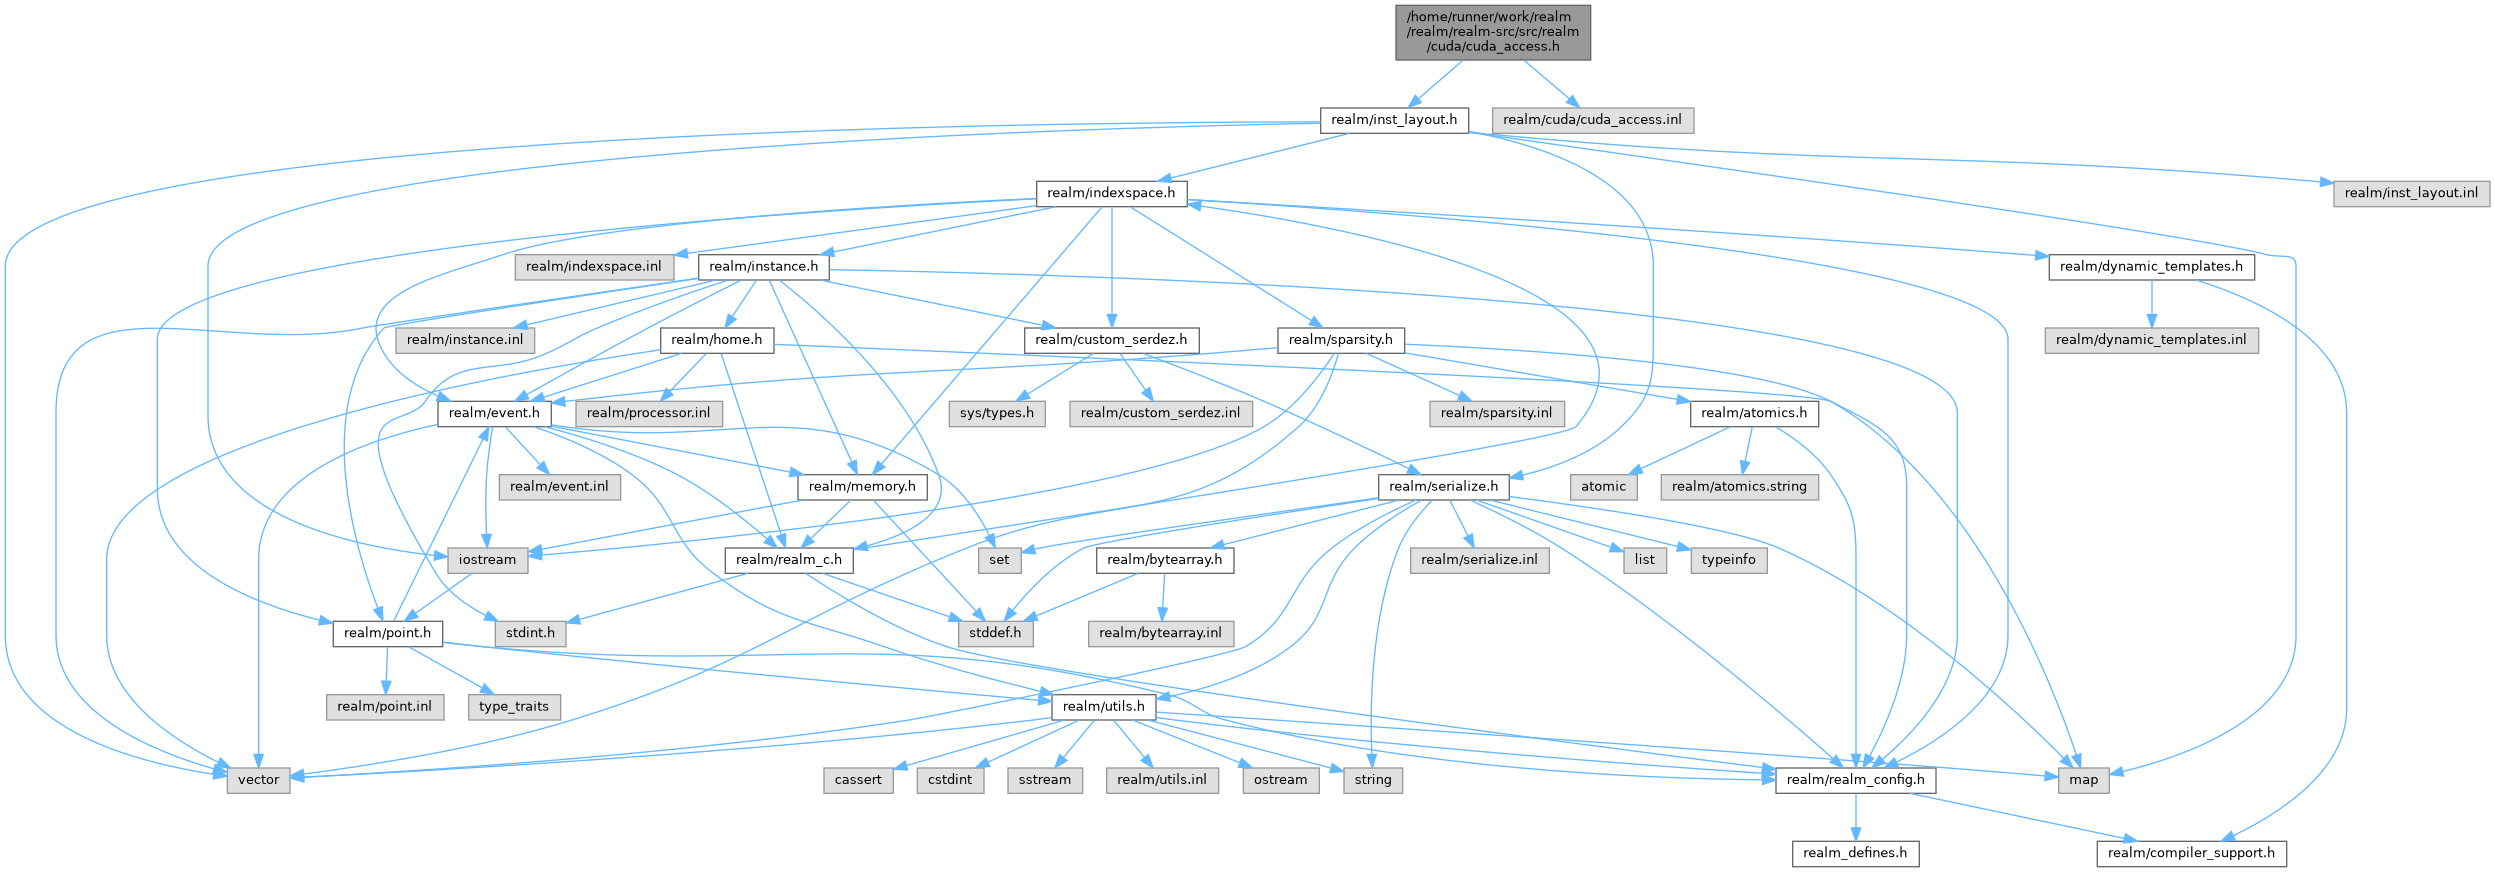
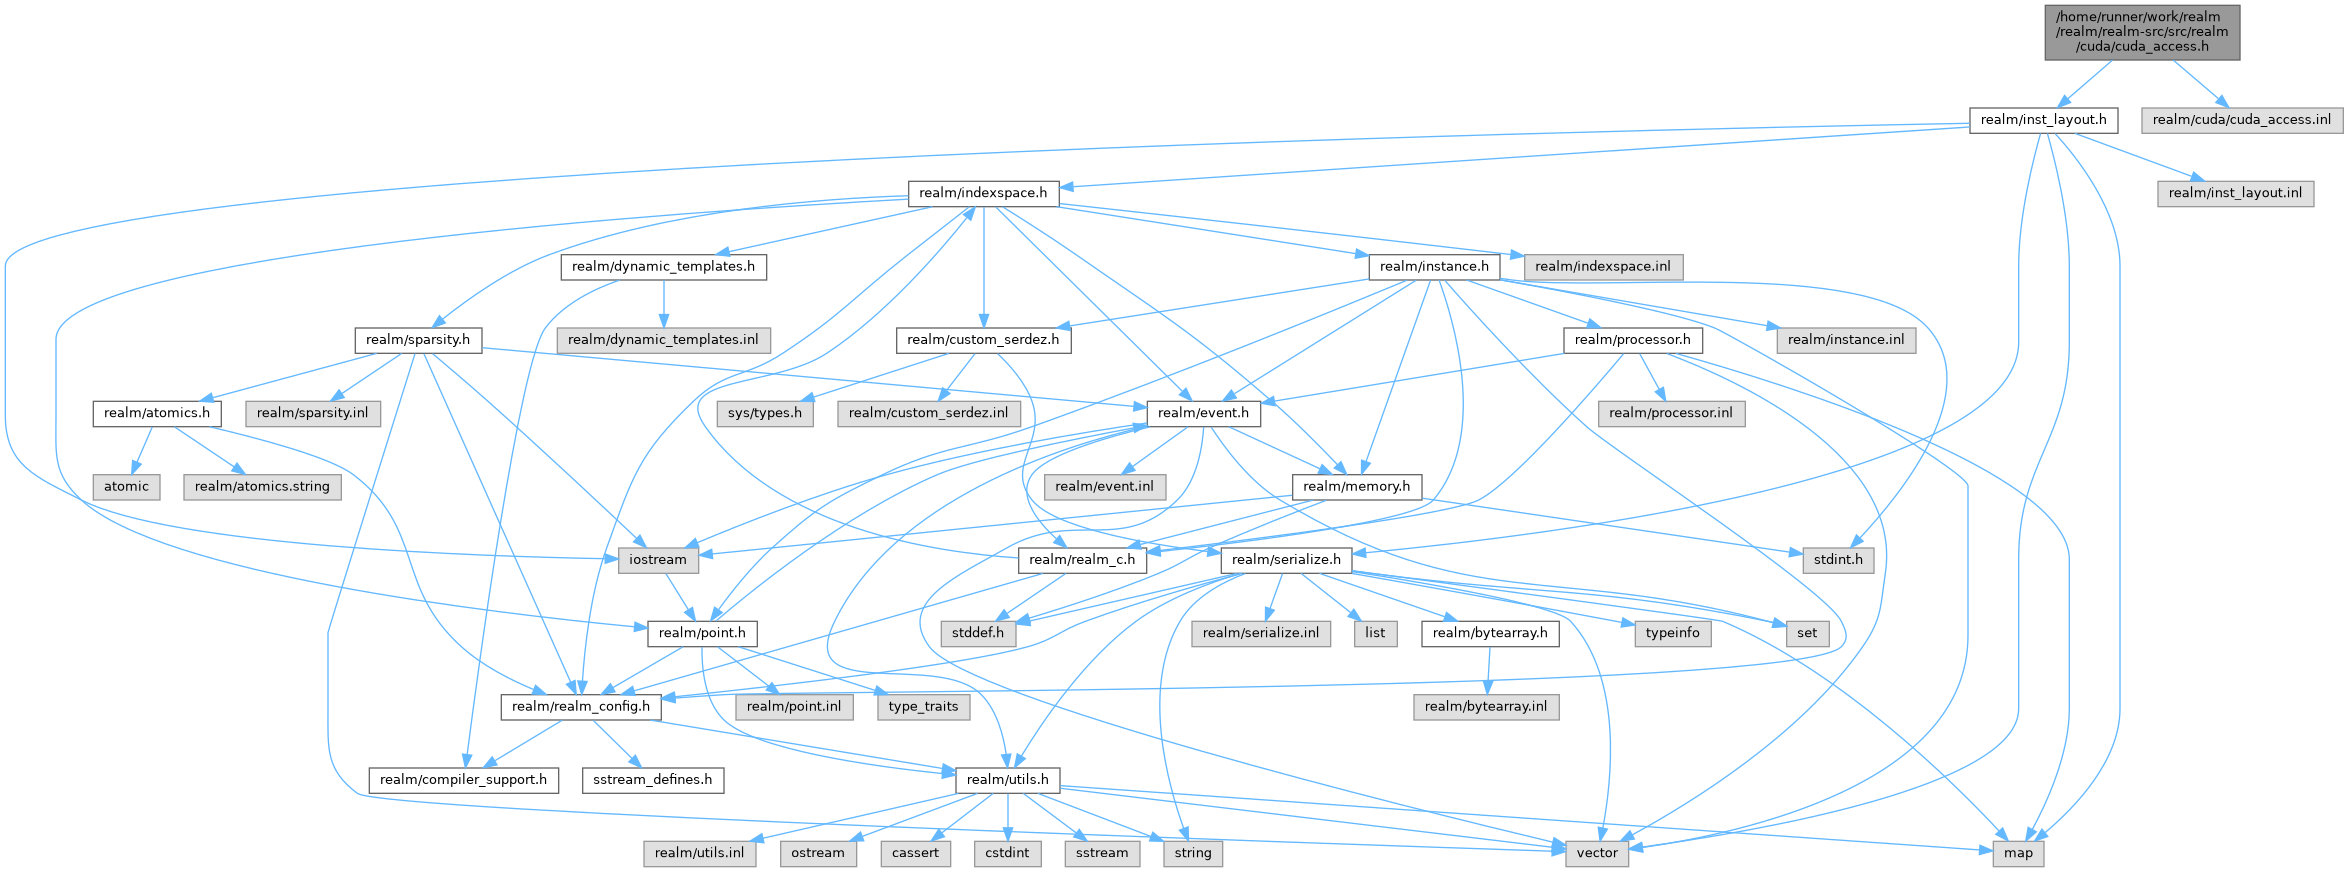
(717, 341) -> (1633, 341)
(1087, 595) -> none
(664, 596) -> (1624, 528)
(1459, 750) -> (723, 732)
(1856, 854) -> (653, 781)
